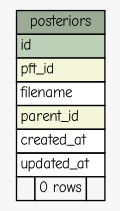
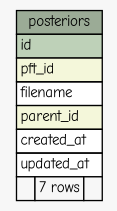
(61, 188) -> (59, 188)
